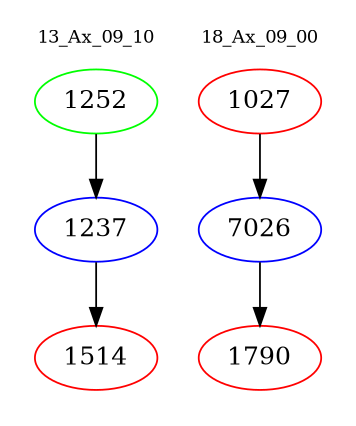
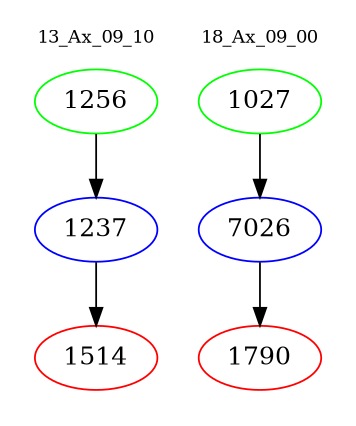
(96, 101) -> (96, 101)
(260, 101) -> (260, 101)
